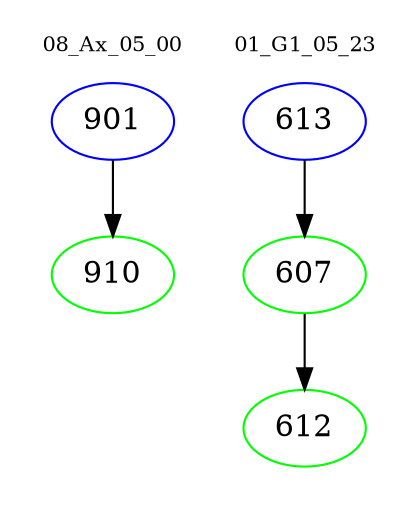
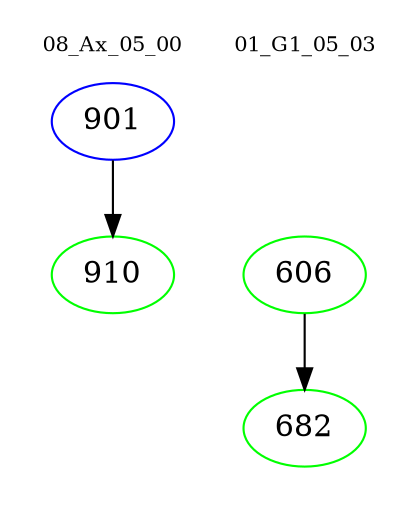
(306, 46) -> (306, 46)
(305, 121) -> none
(305, 275) -> (305, 275)
(305, 428) -> (305, 428)
